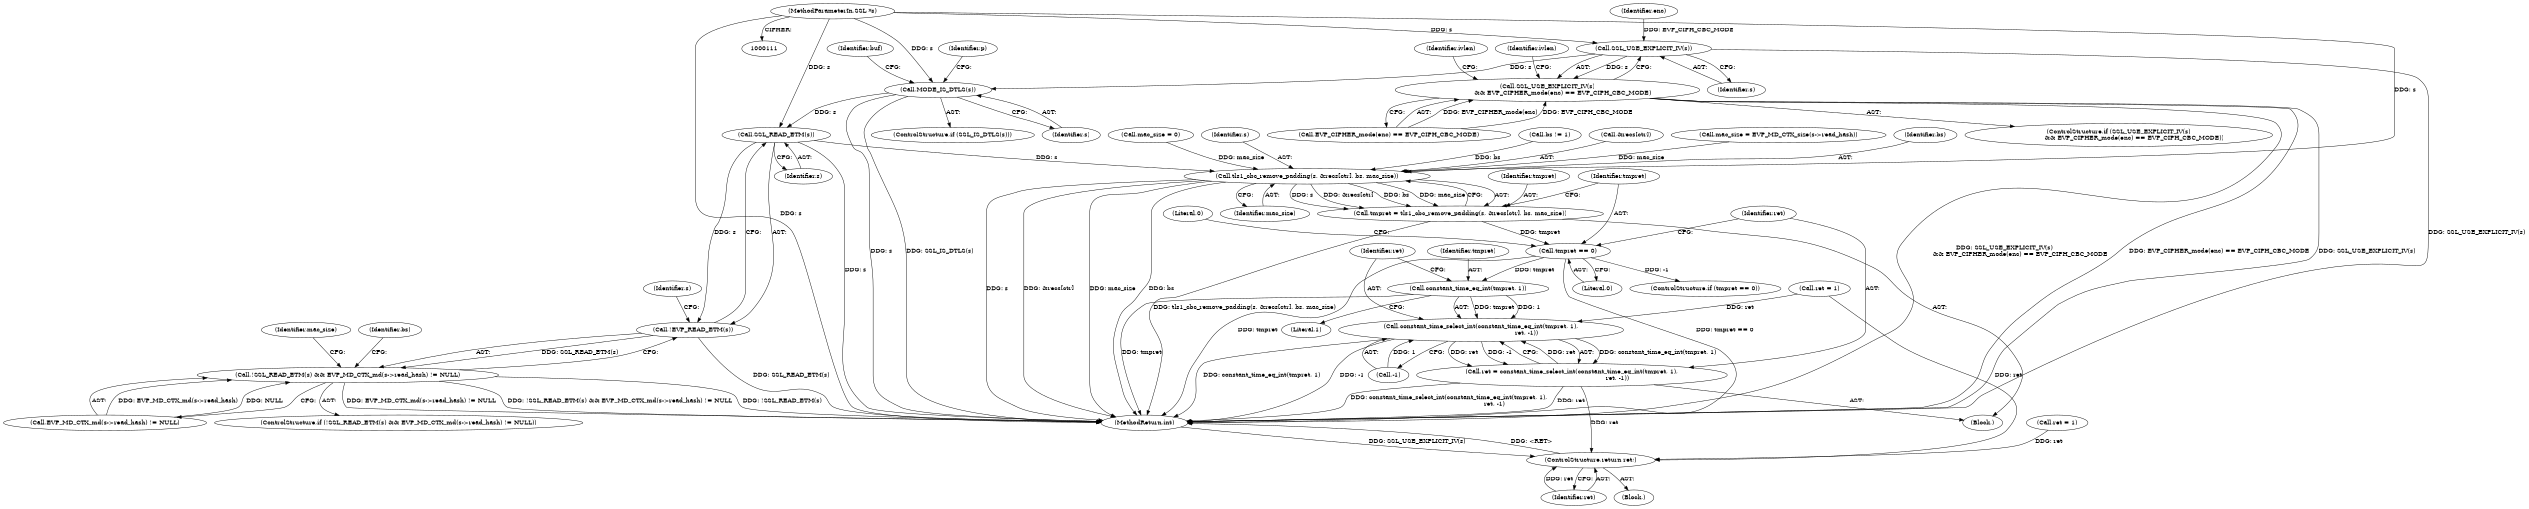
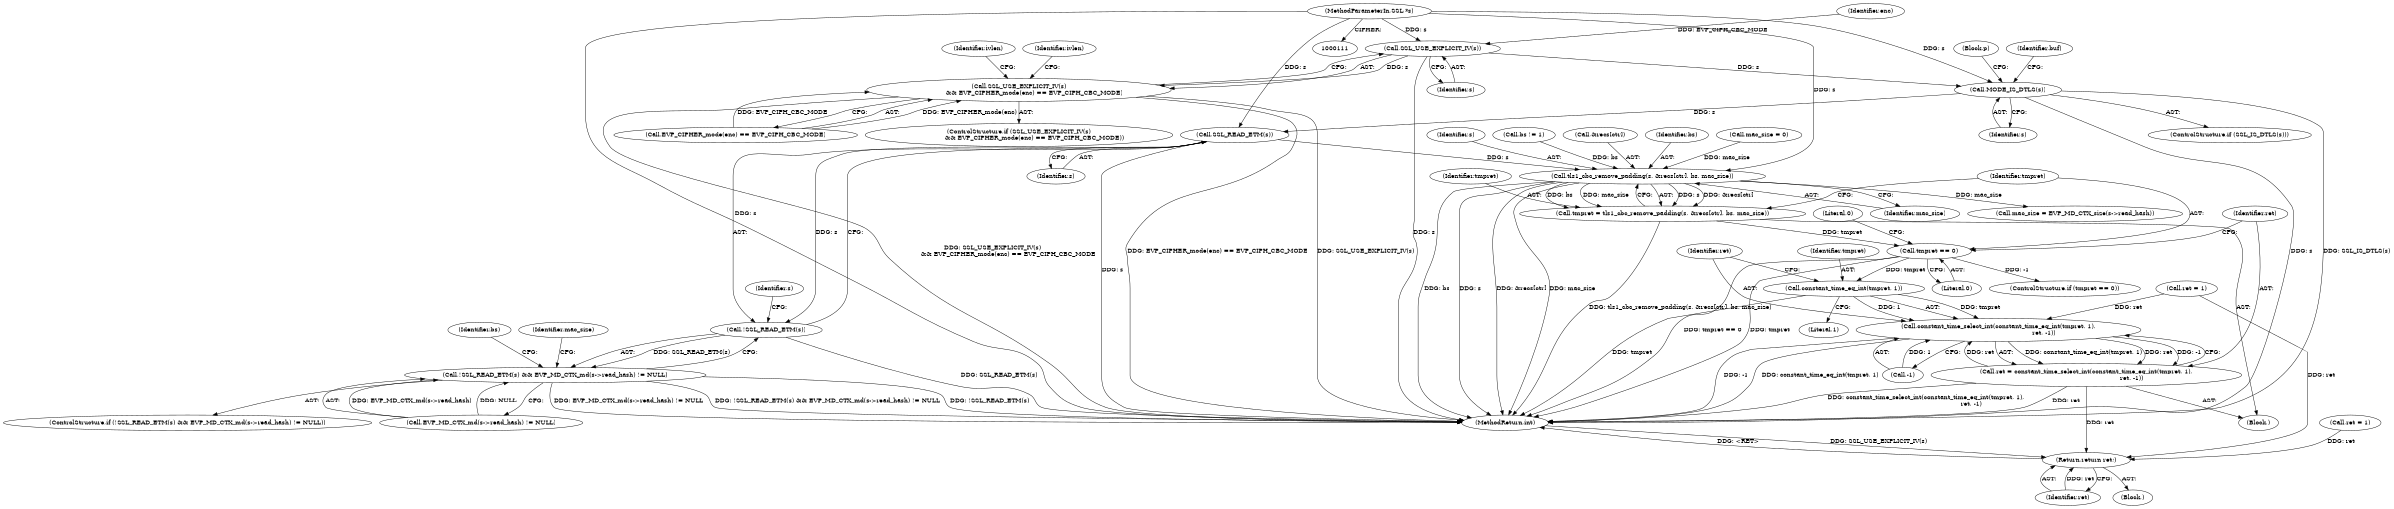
(968, 49) -> (1976, 49)
(1568, 160) -> (1882, 190)
(2477, 233) -> (1424, 233)
(693, 330) -> (766, 330)
(1591, 460) -> (2086, 460)
